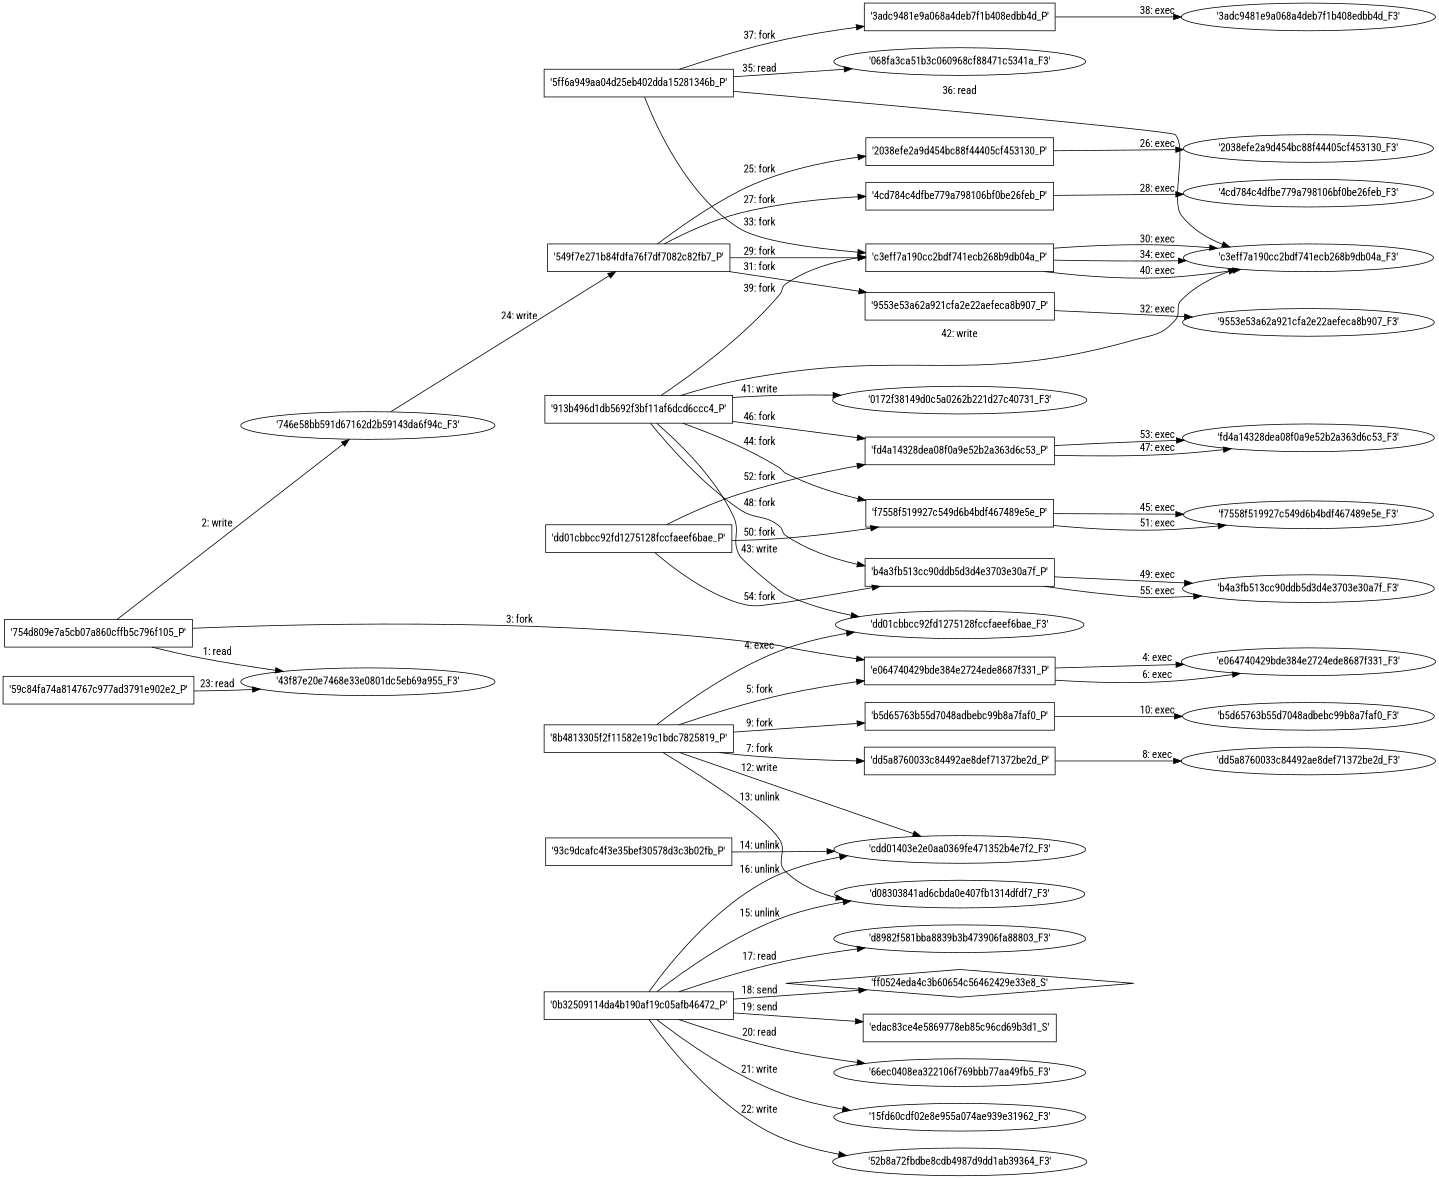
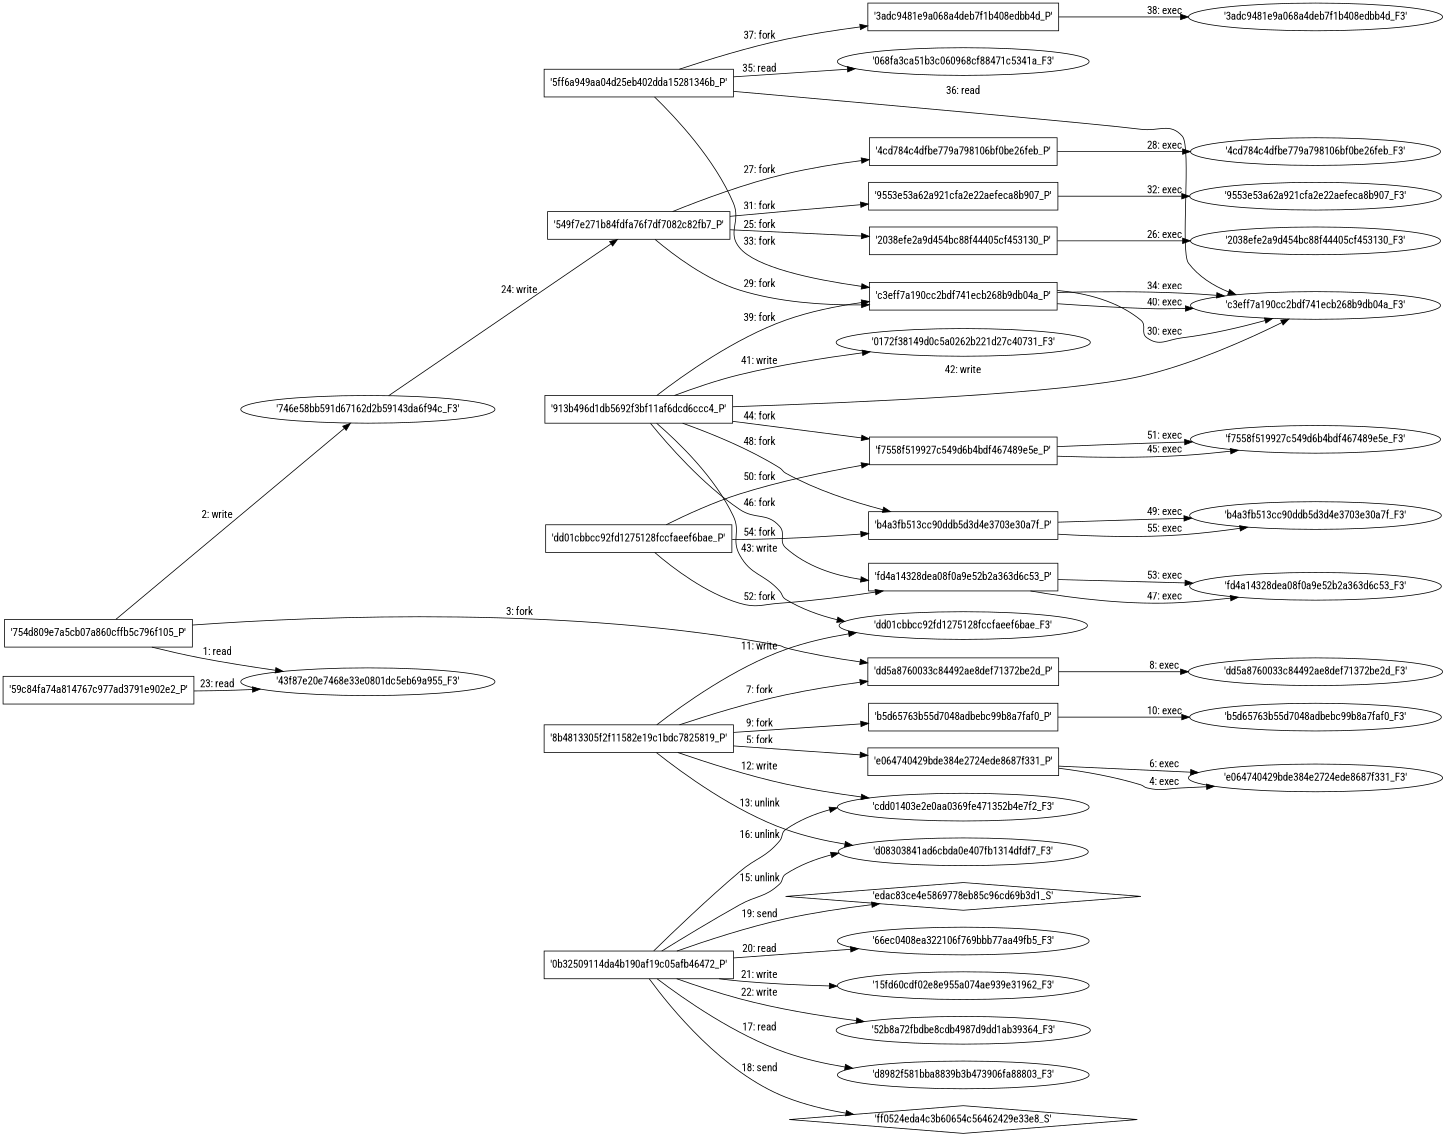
(525, 626) -> (528, 619)
(760, 646) -> (760, 647)
(639, 852) -> none
(960, 1028) -> (963, 896)
